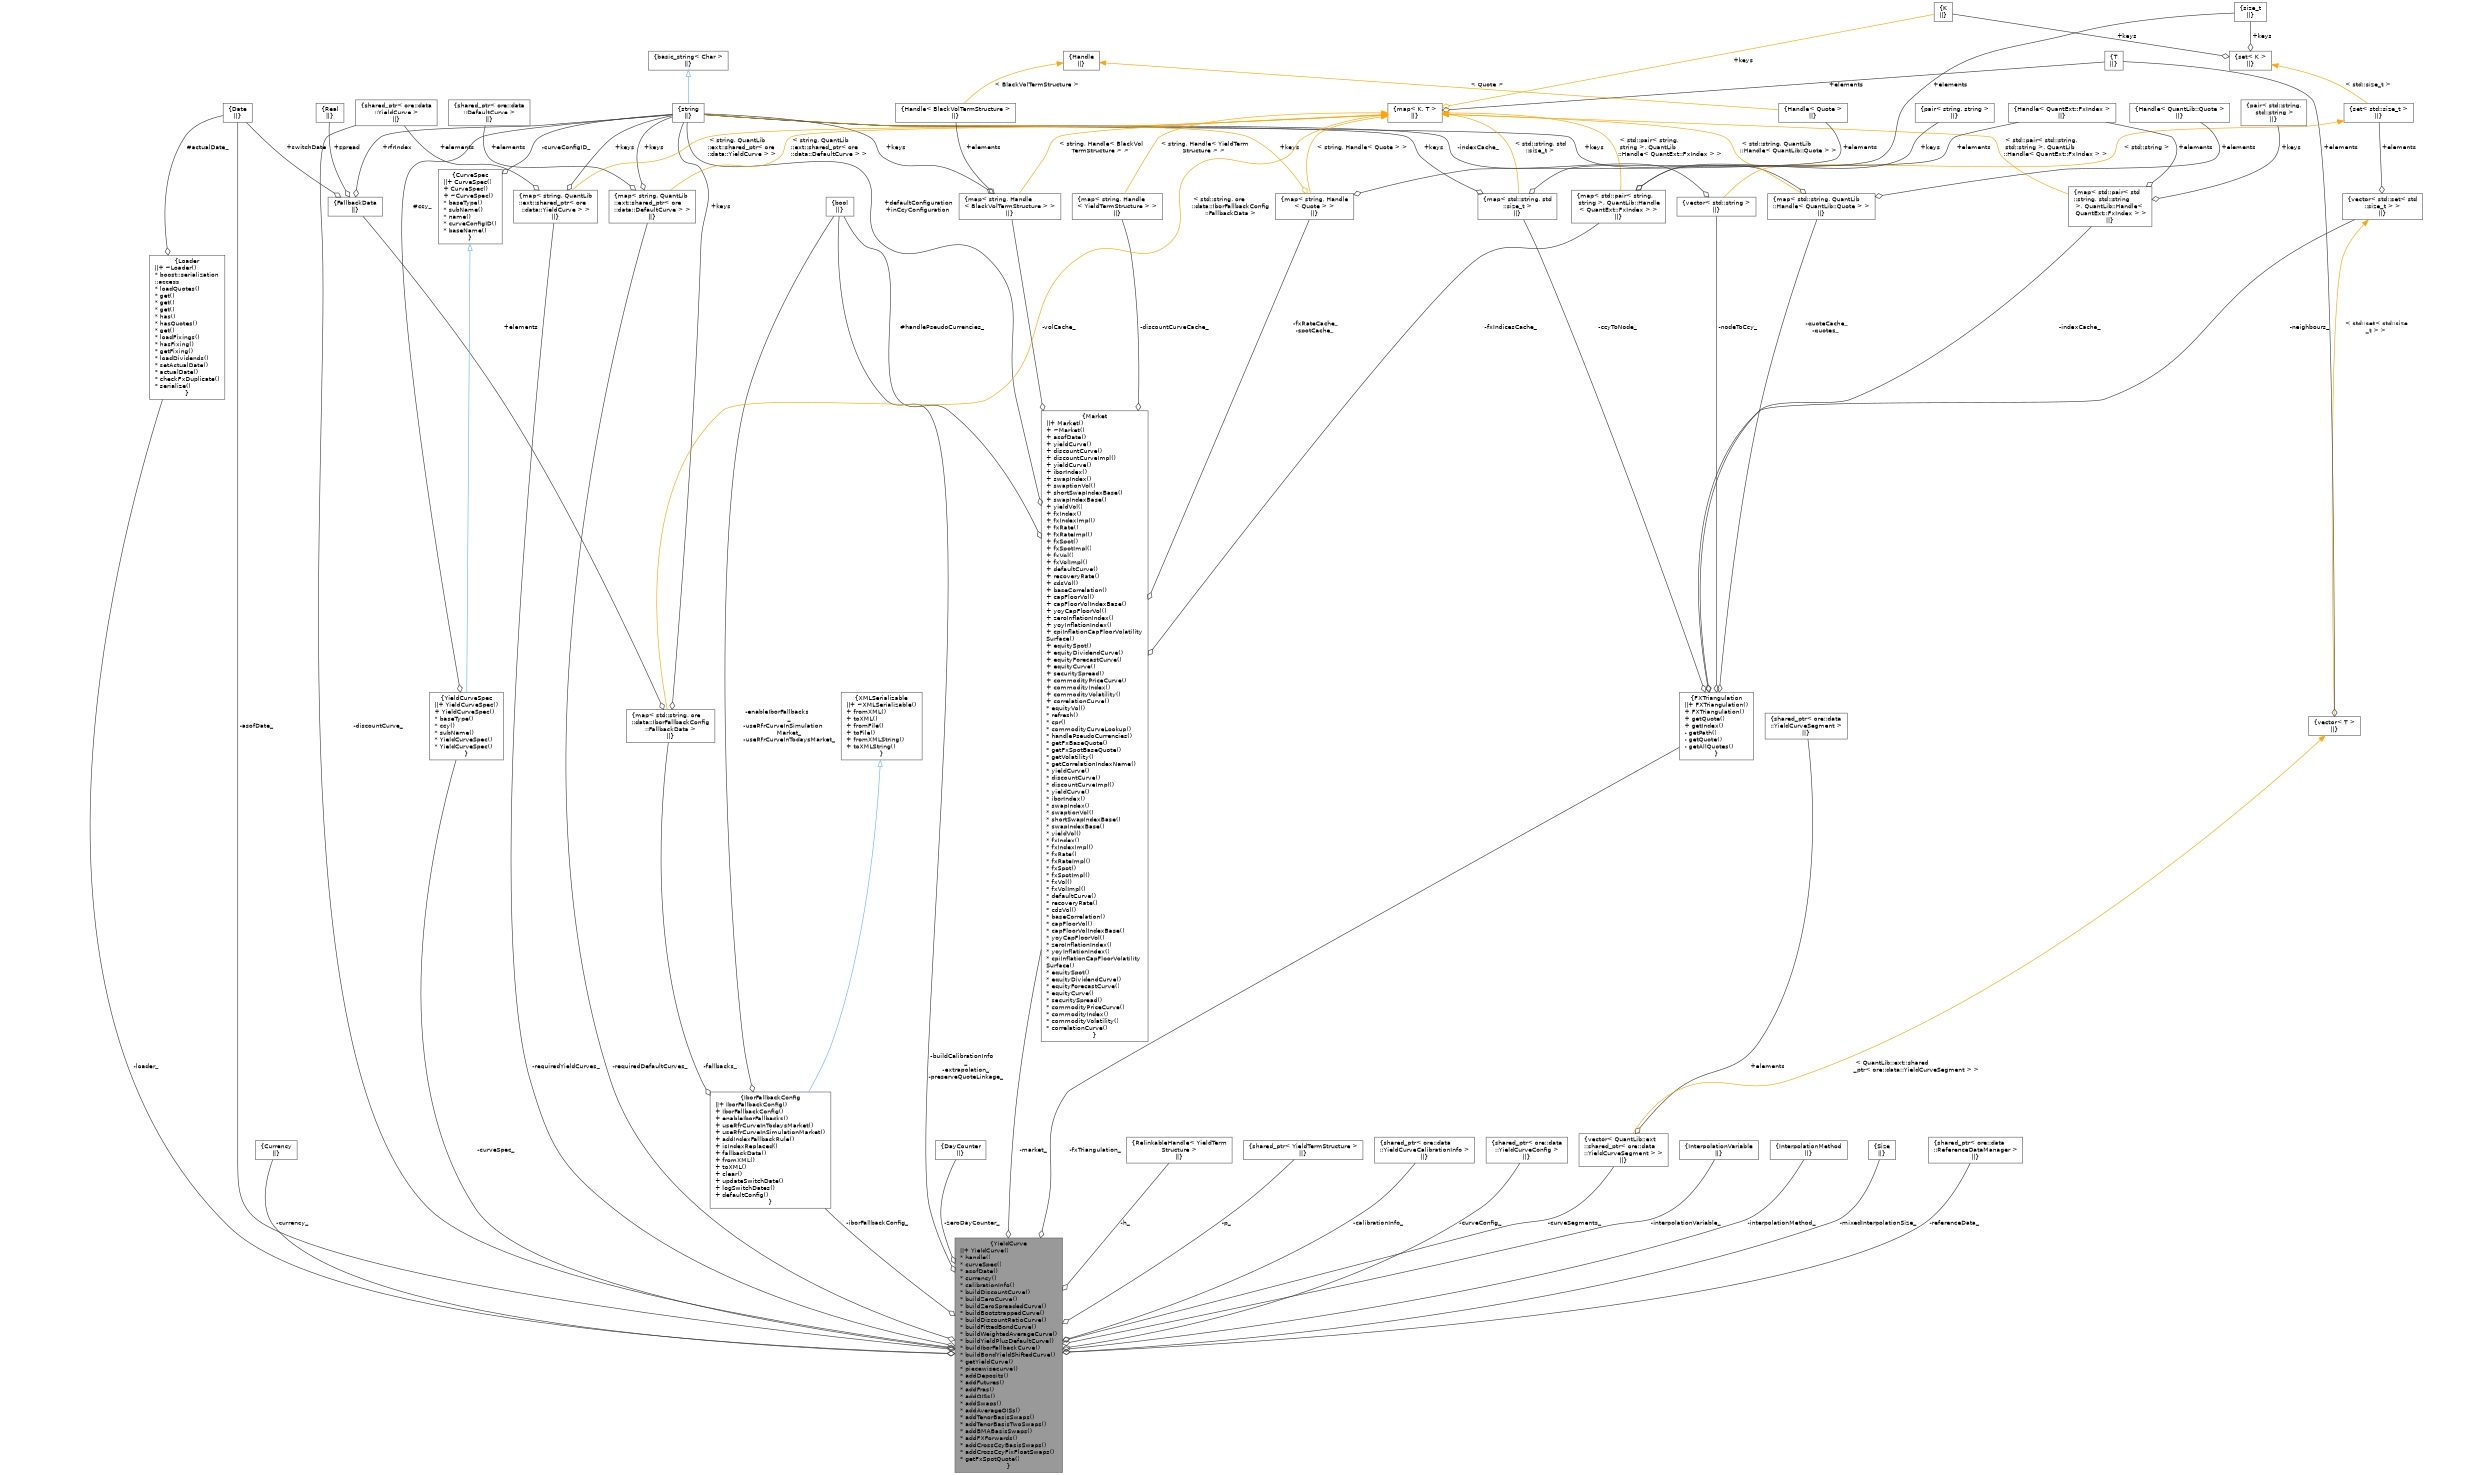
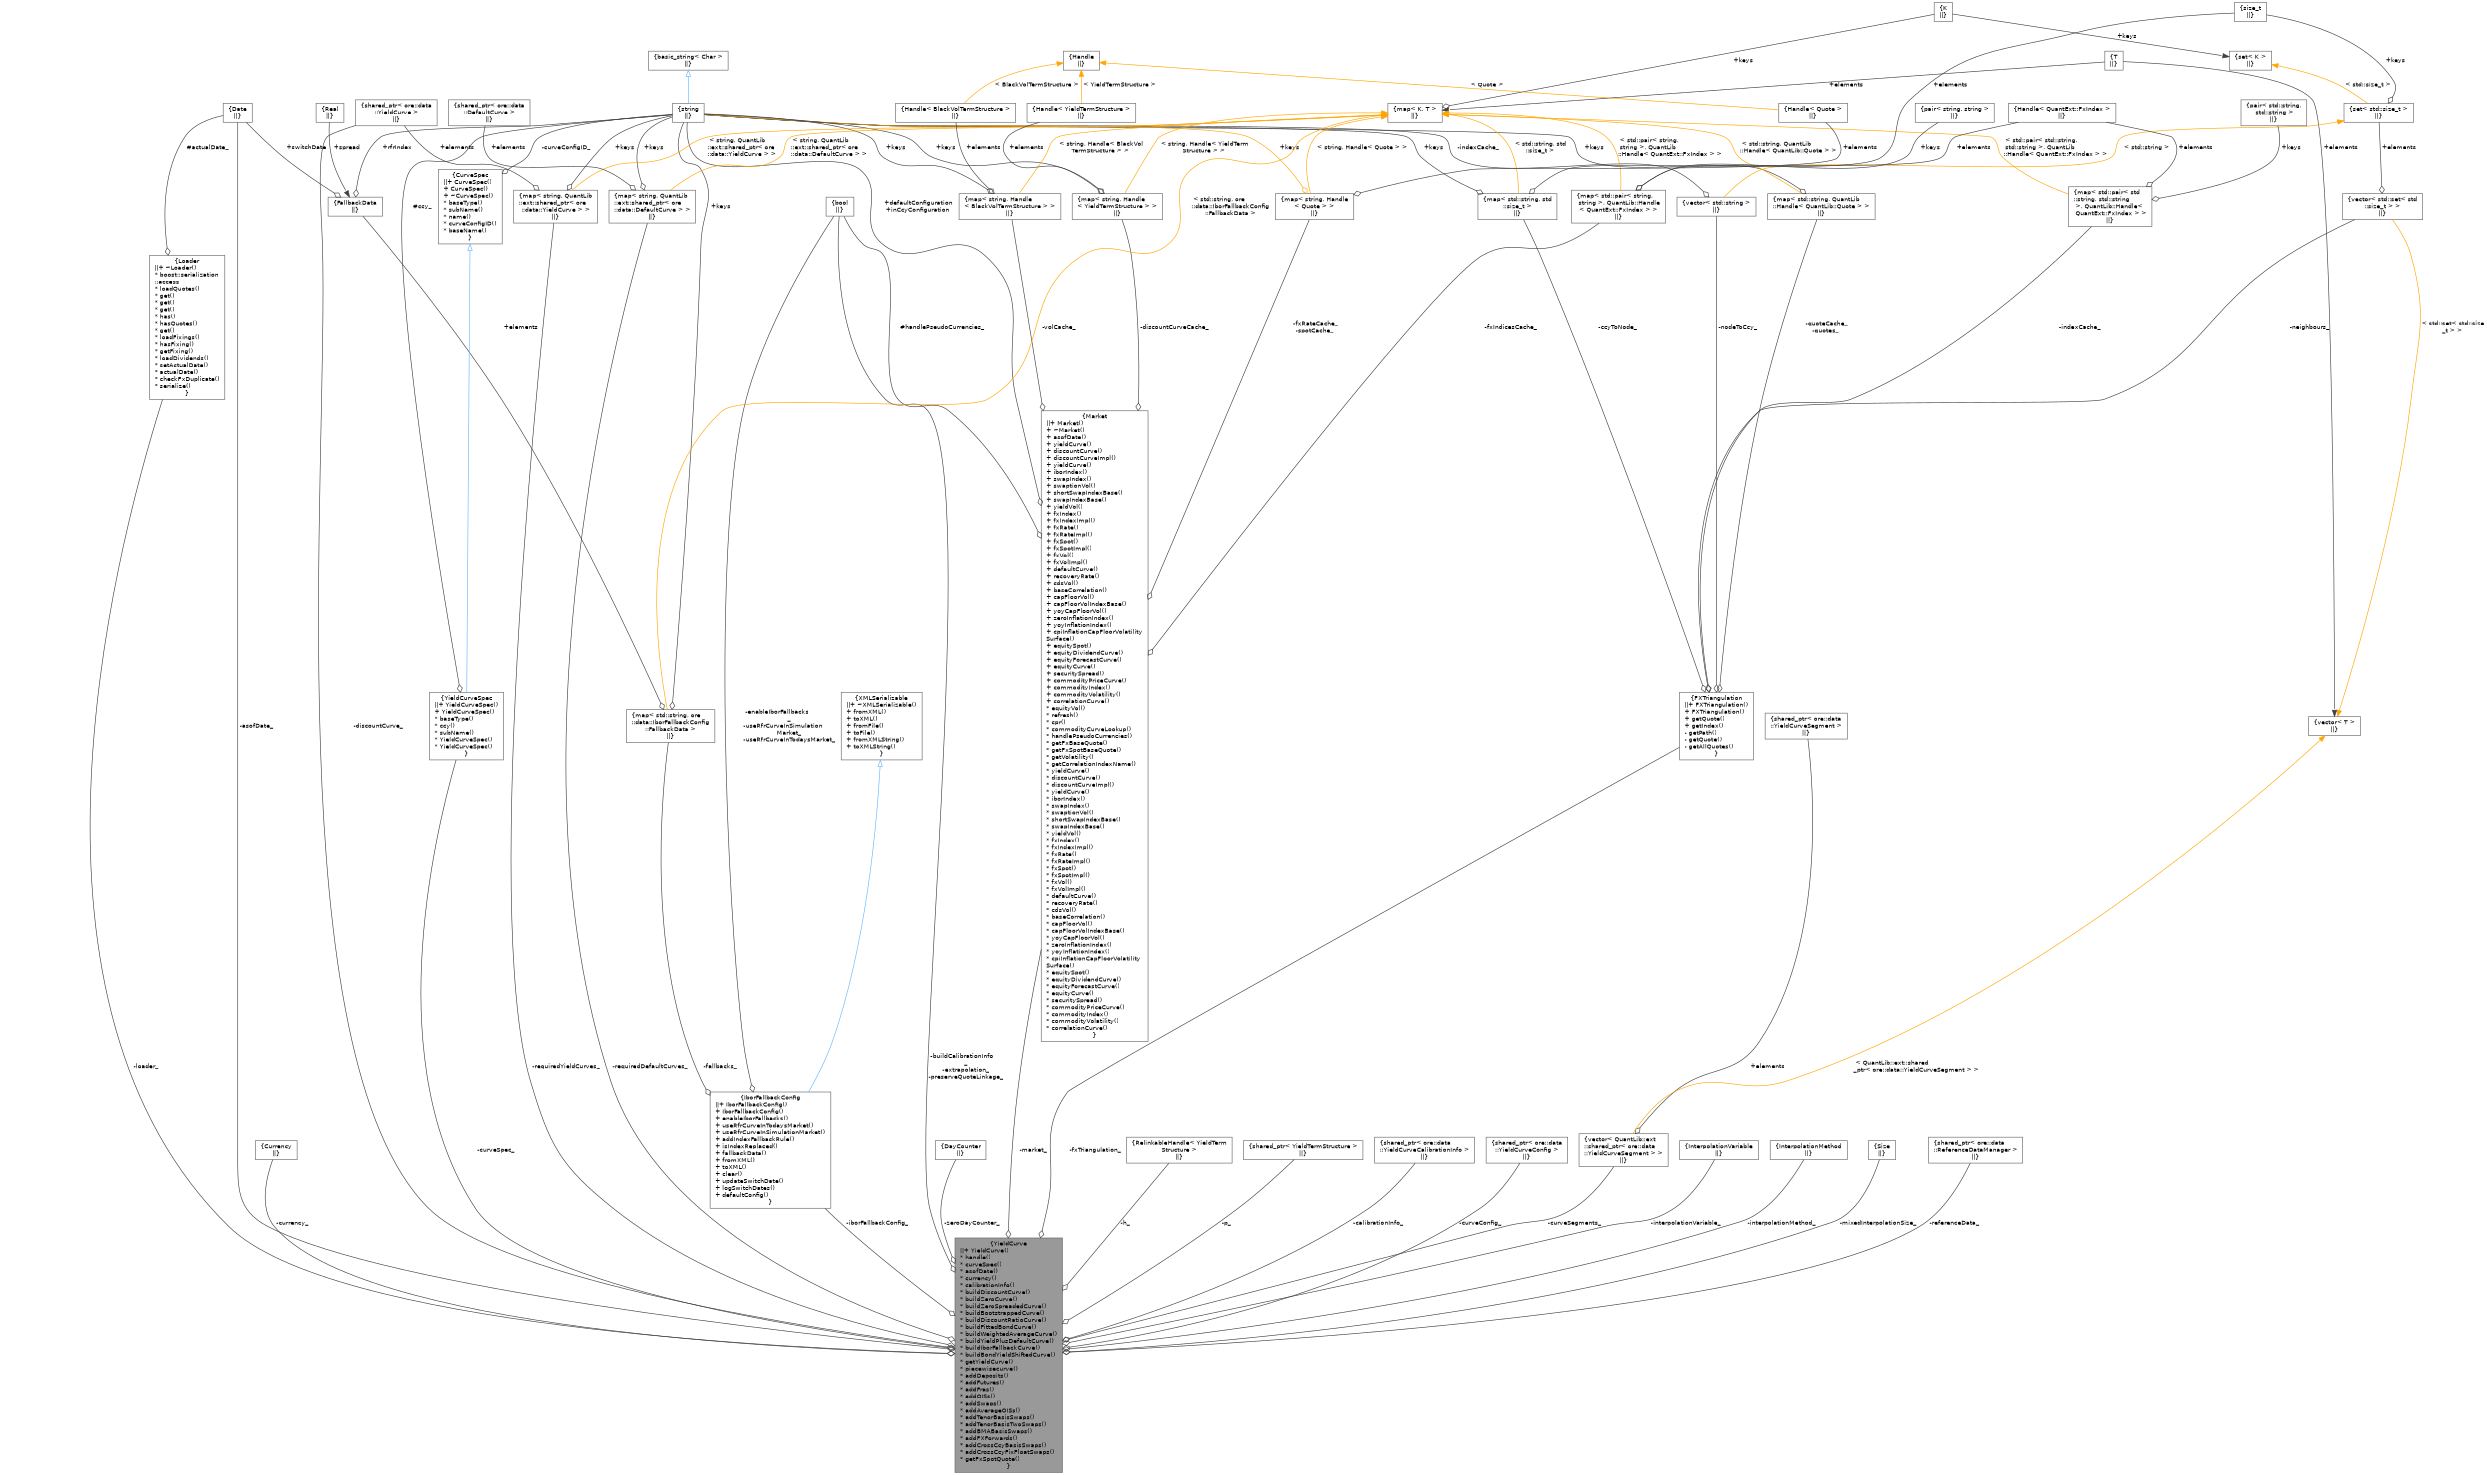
(2250, 33) -> (2344, 39)
(2087, 35) -> (2087, 35)
(1692, 60) -> (1692, 60)
(1777, 86) -> (1777, 86)
none -> (1081, 113)
(2180, 113) -> none
none -> (908, 138)
(332, 158) -> (332, 158)
(2329, 306) -> (2329, 306)
(2334, 355) -> (2401, 465)
